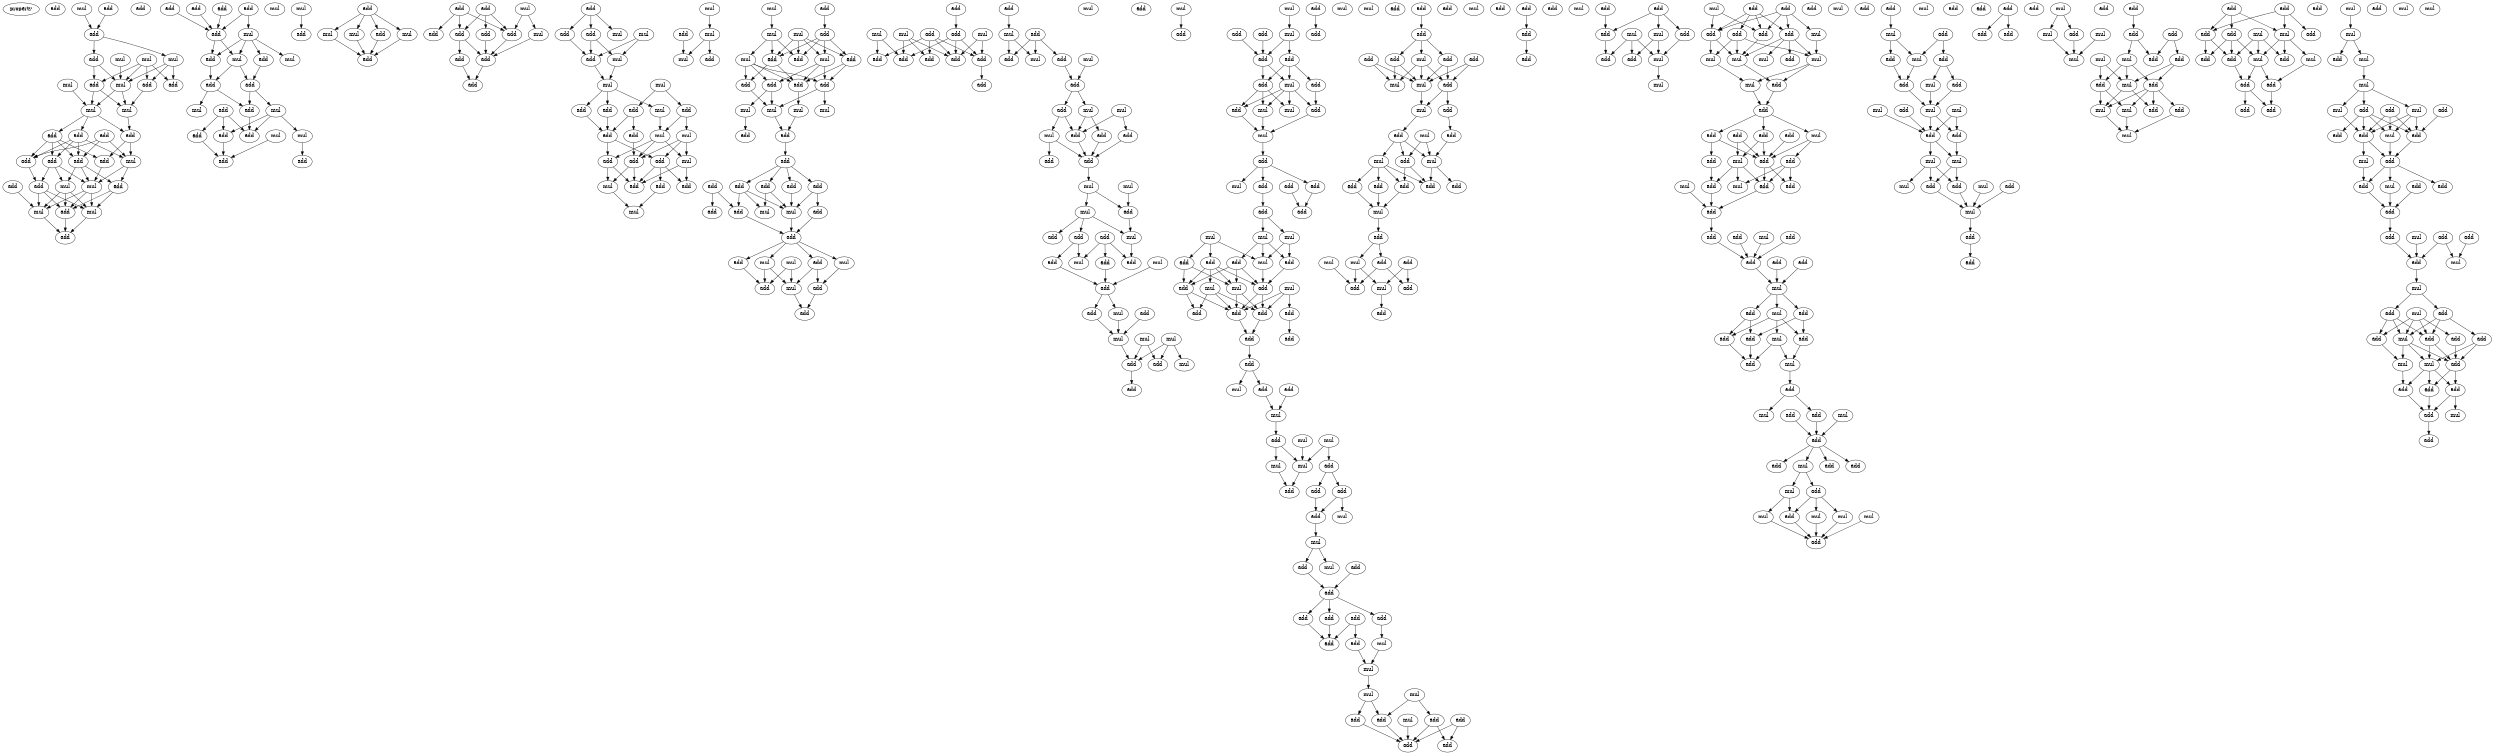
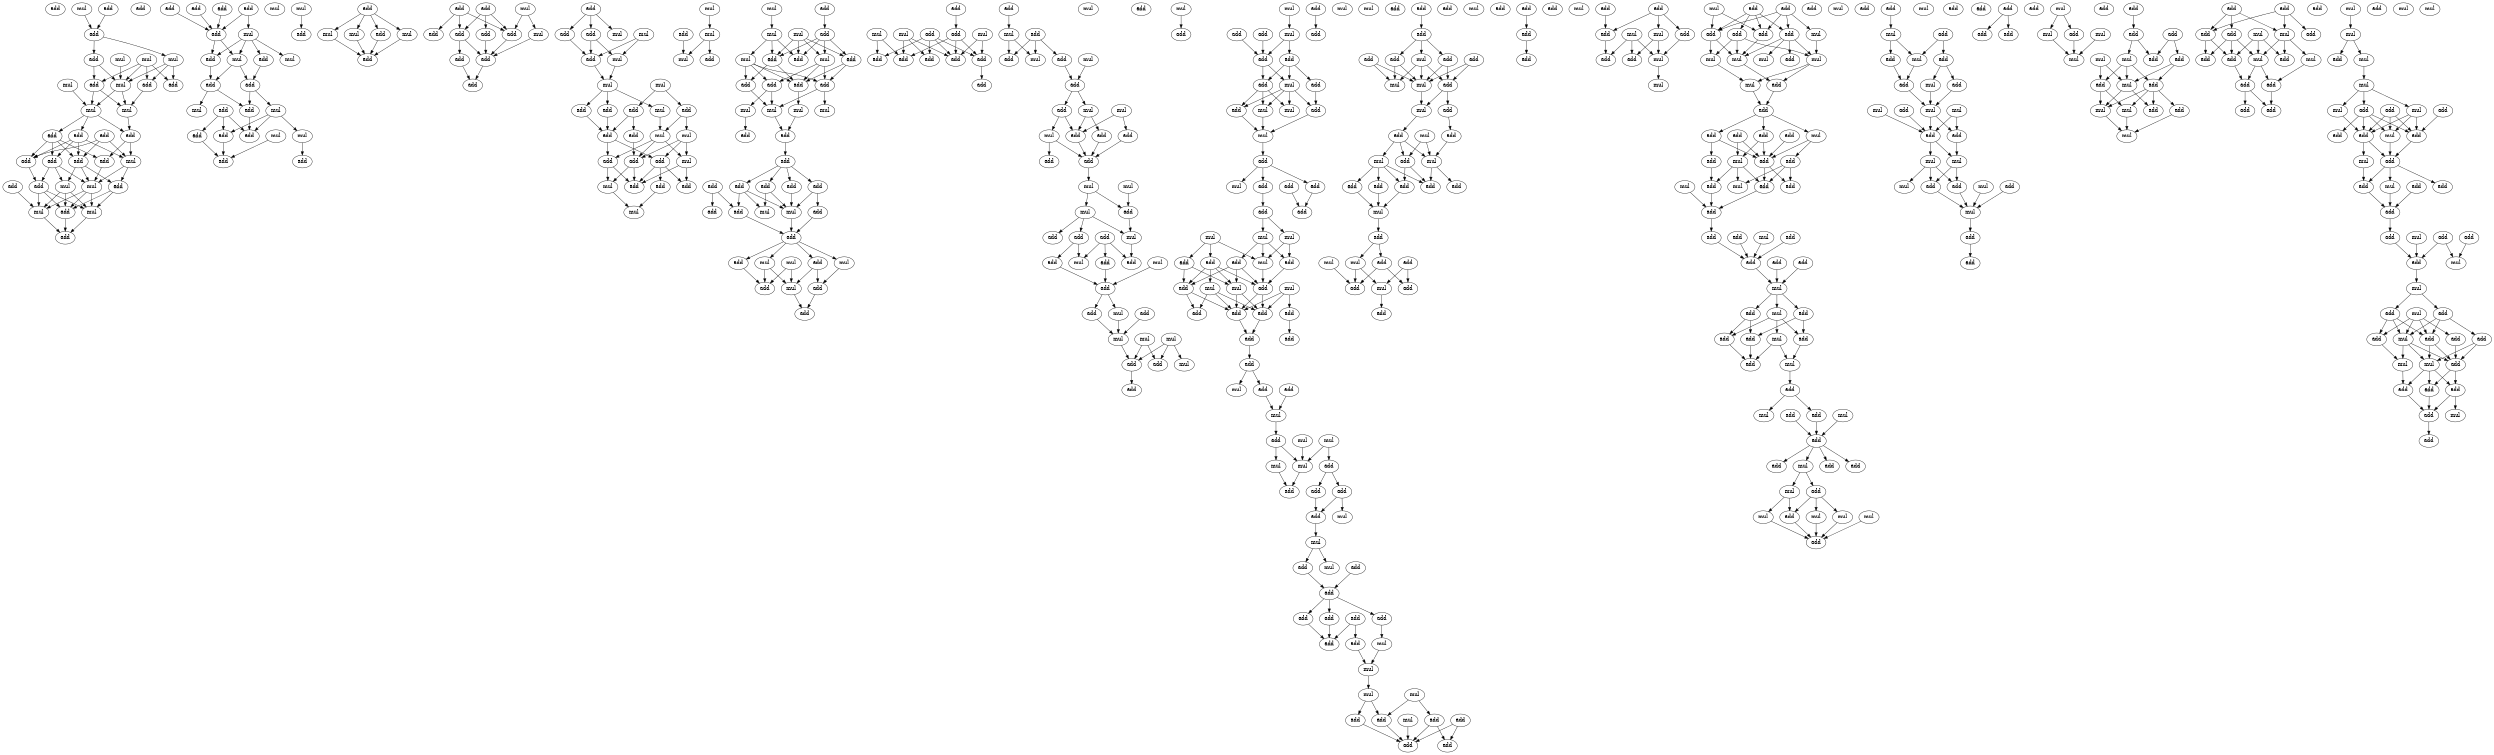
(21, 9) -> none
